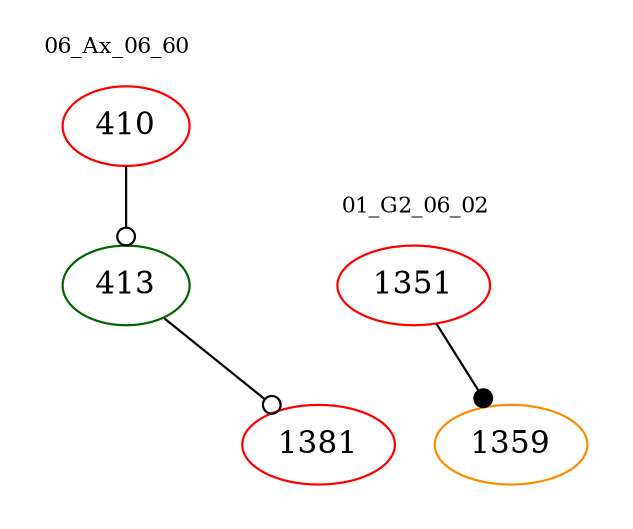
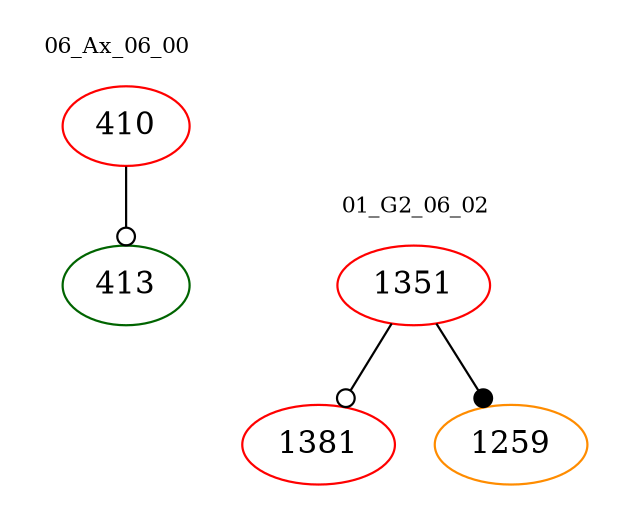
(117, 48) -> (117, 48)
(212, 357) -> (371, 357)
(511, 445) -> (511, 445)
